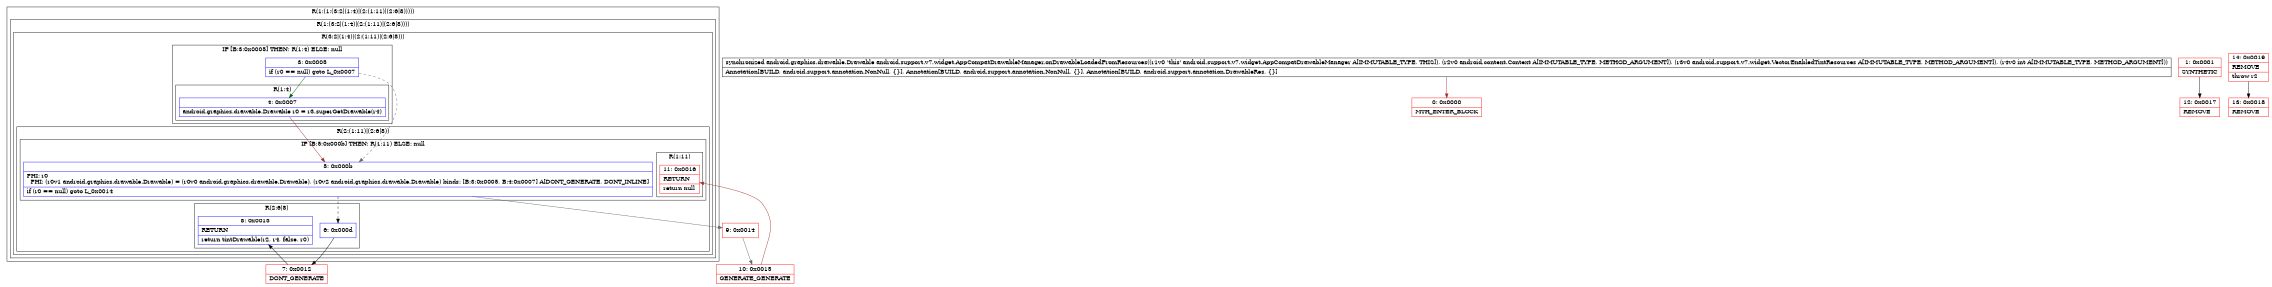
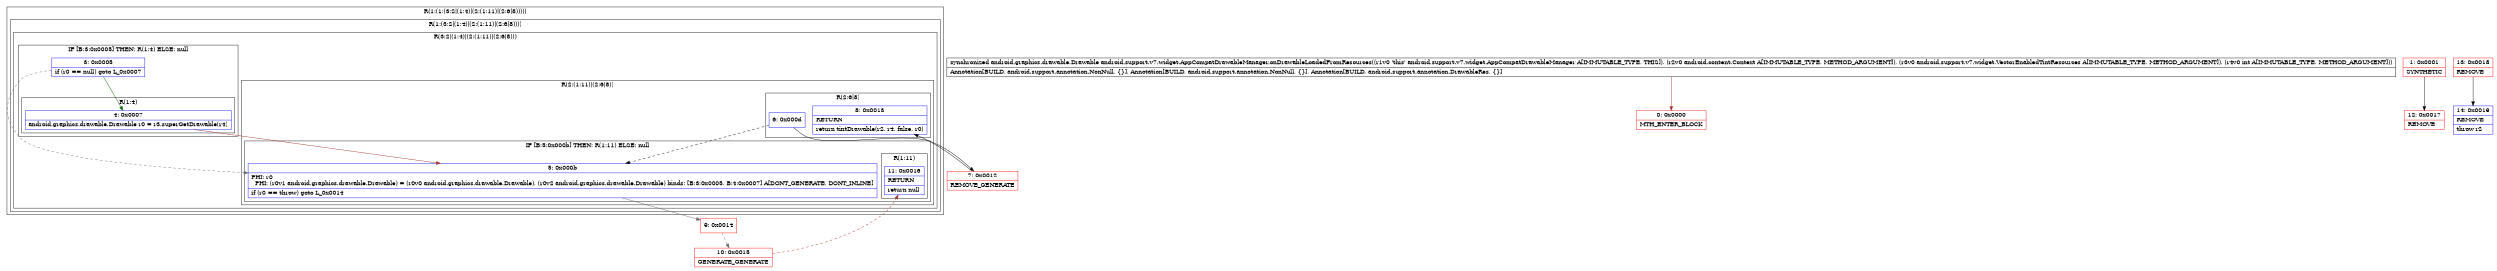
(2249, 67) -> (2473, 120)
(2249, 88) -> (2473, 89)
(680, 179) -> (904, 181)
(70, 192) -> (298, 193)
(763, 204) -> (840, 237)
(338, 208) -> (699, 144)
(747, 249) -> (725, 239)
(297, 279) -> (983, 185)
